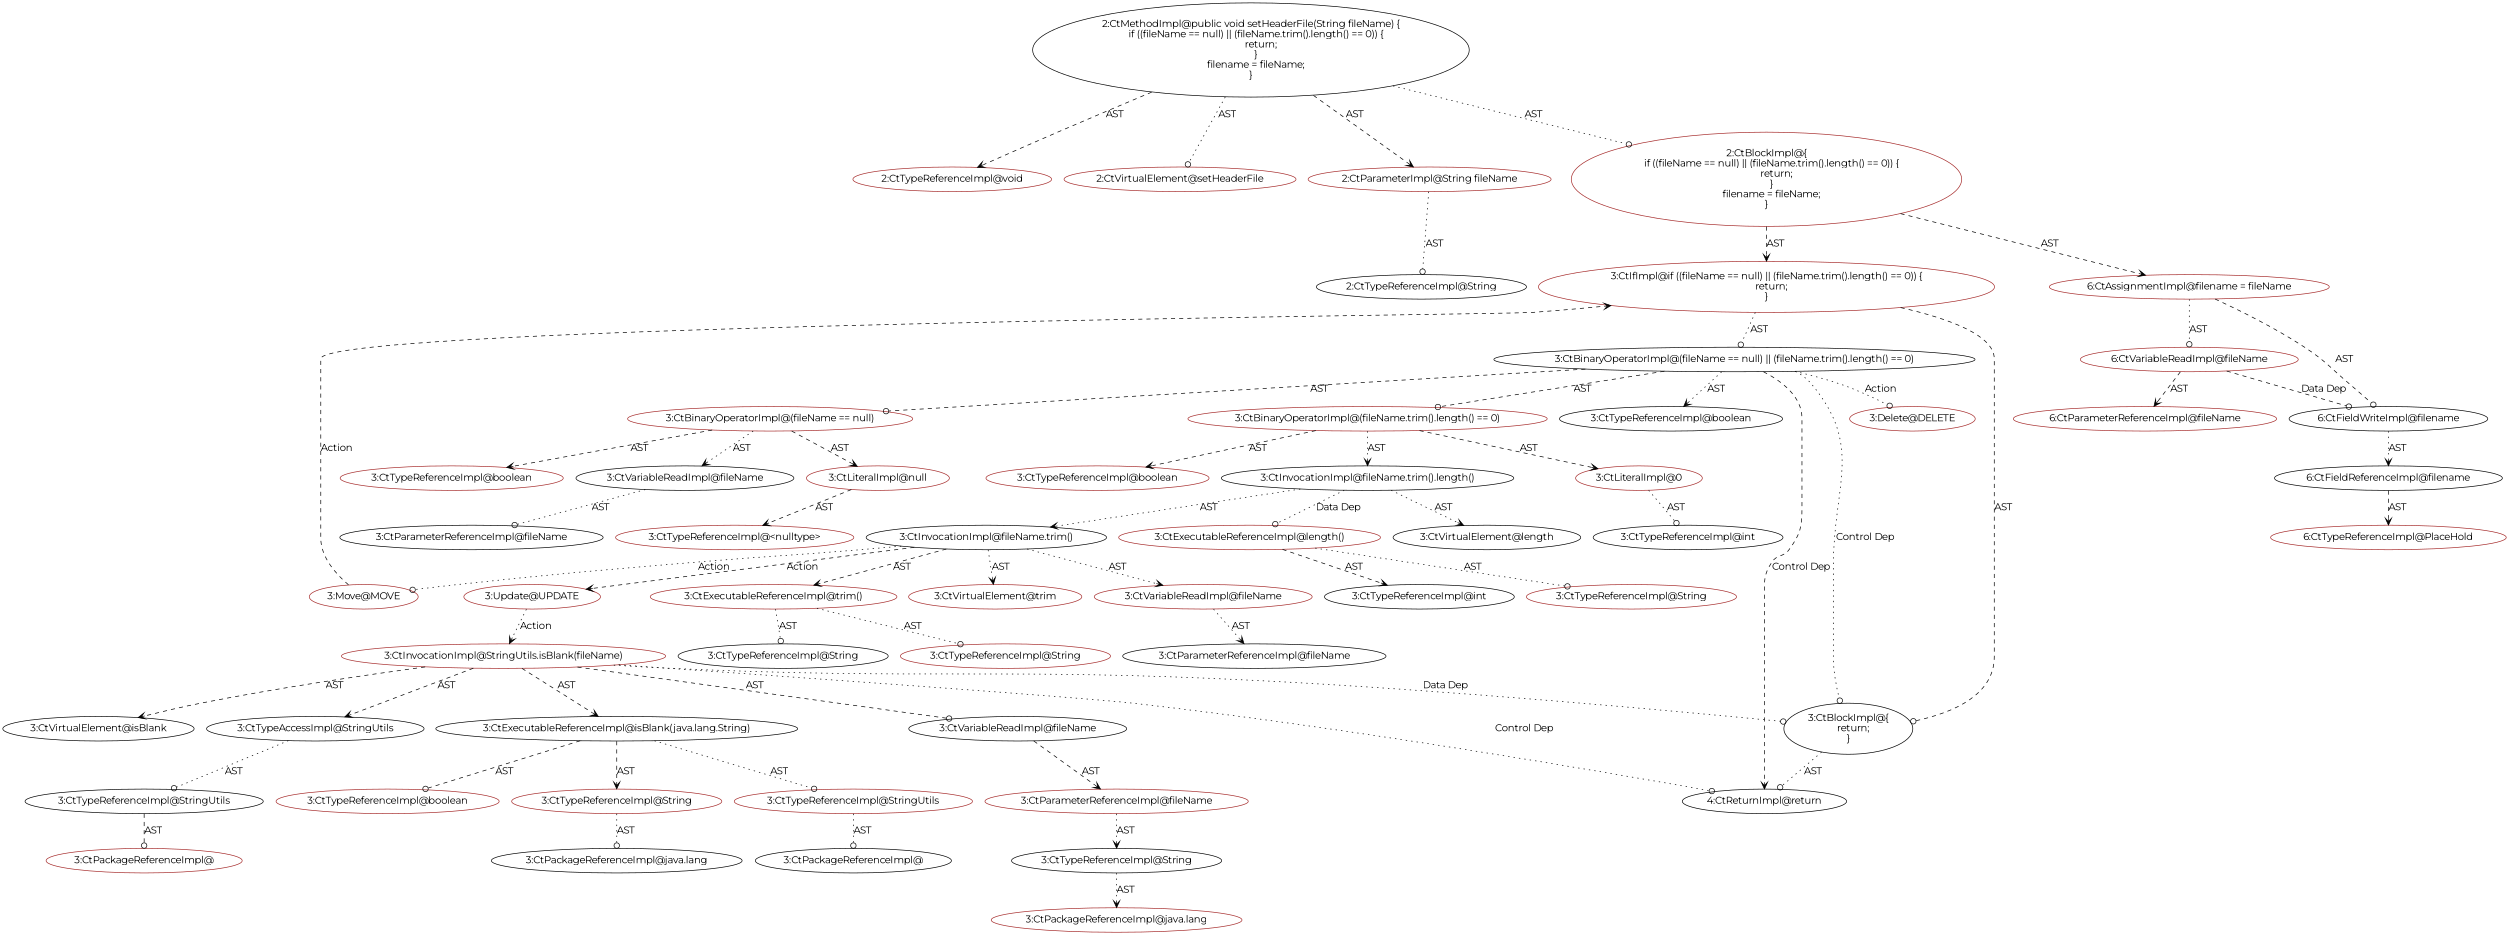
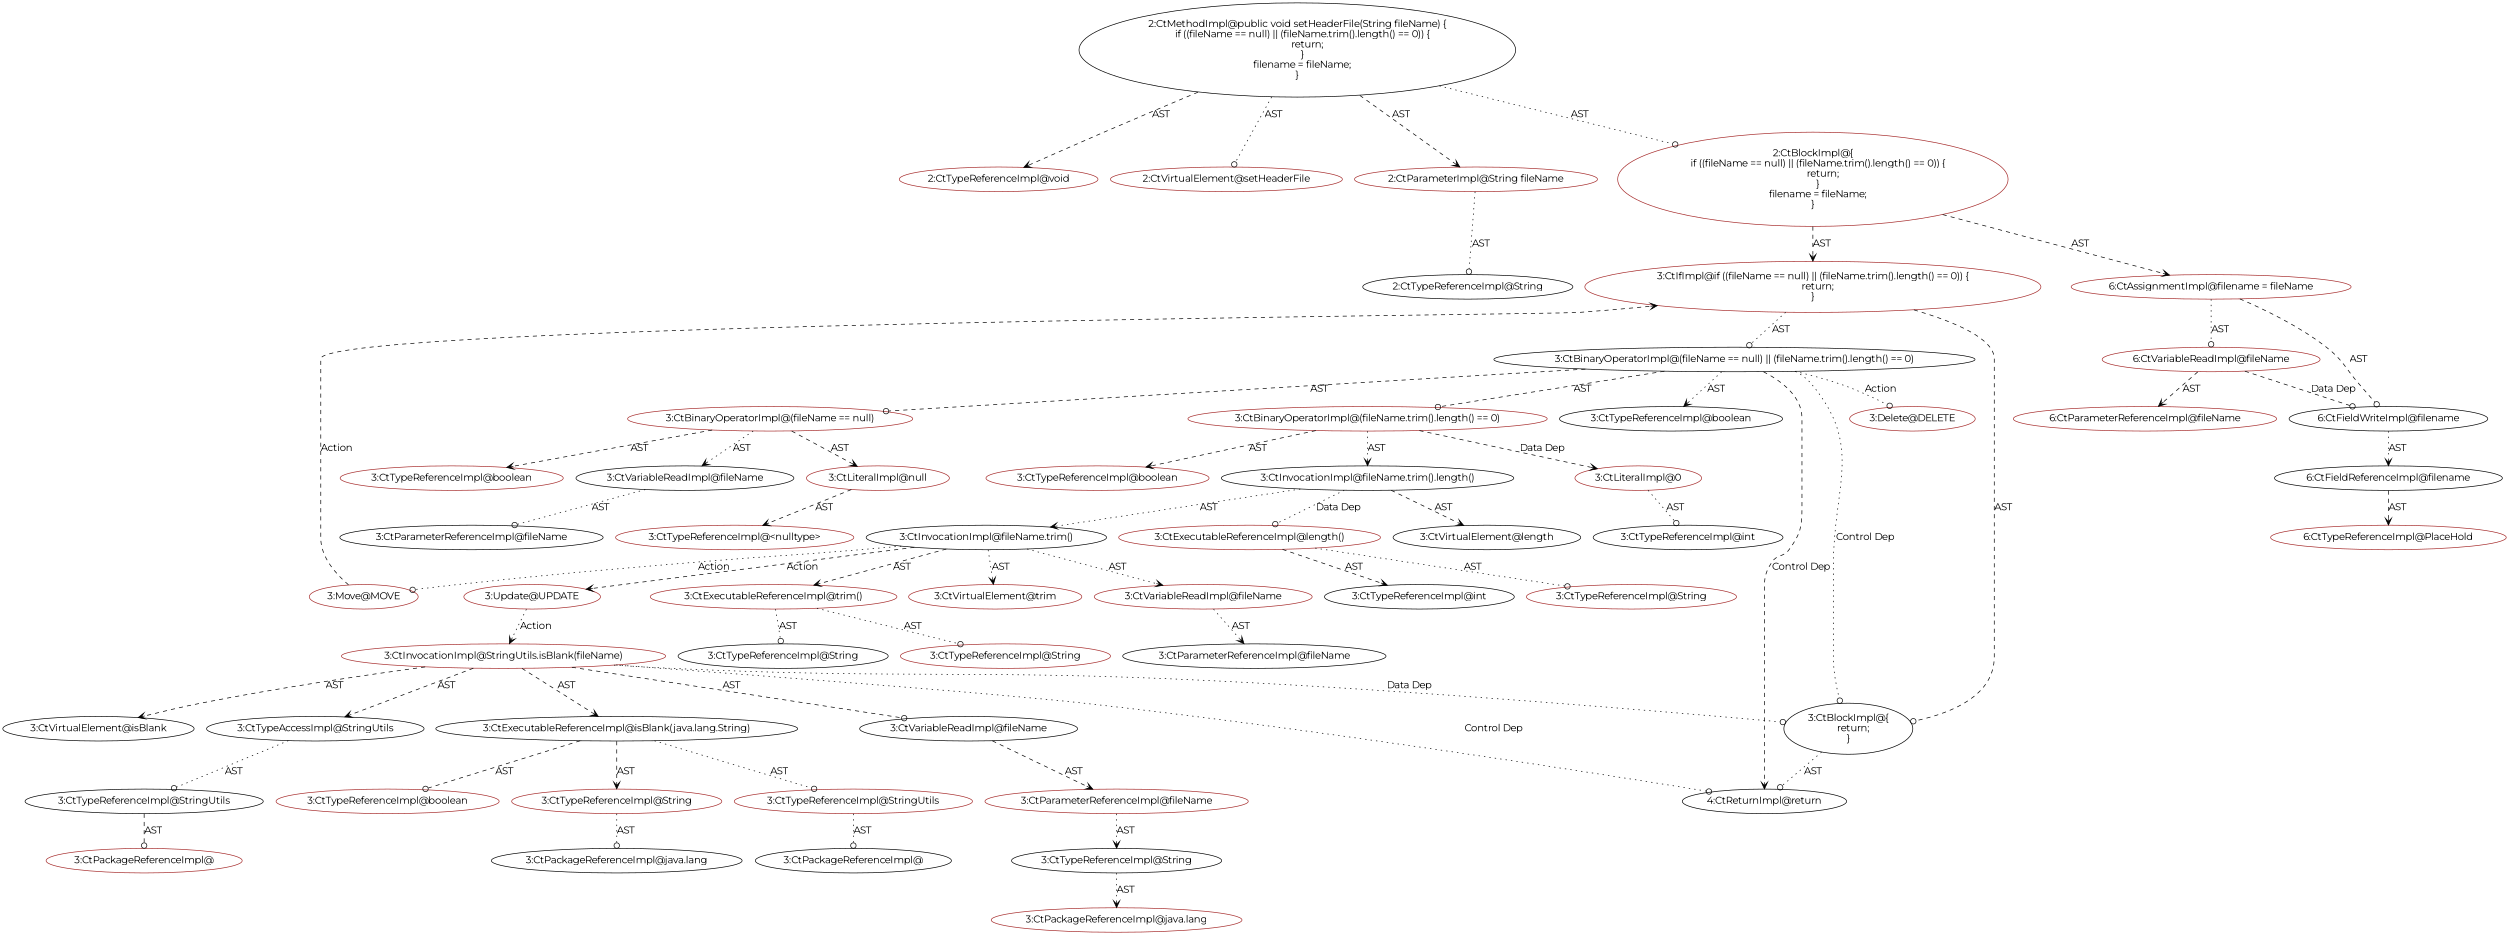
(1529, 448) -> (1542, 448)
(1424, 506) -> (1424, 506)
